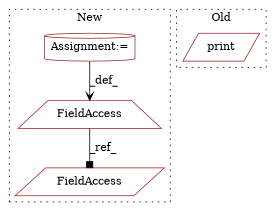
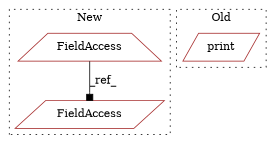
(90, 47) -> none
